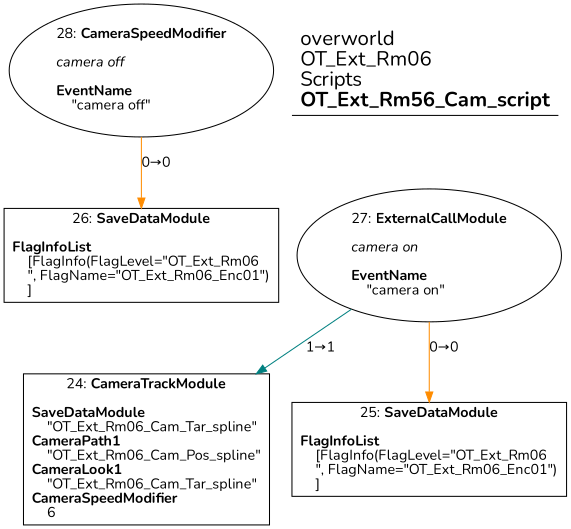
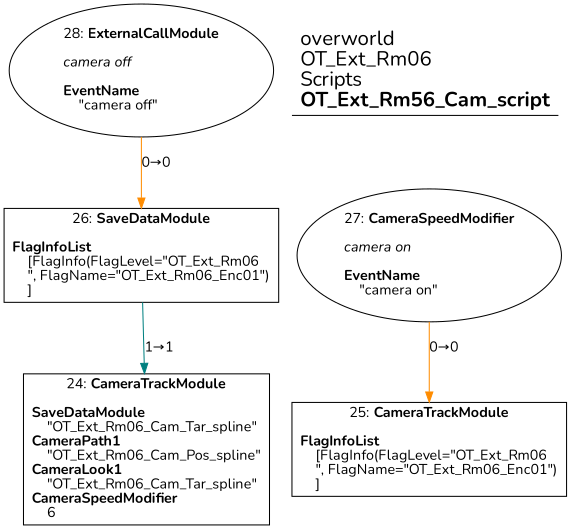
(154, 34) -> (154, 34)
(442, 219) -> (442, 219)
(308, 339) -> (143, 333)
(442, 413) -> (442, 413)
